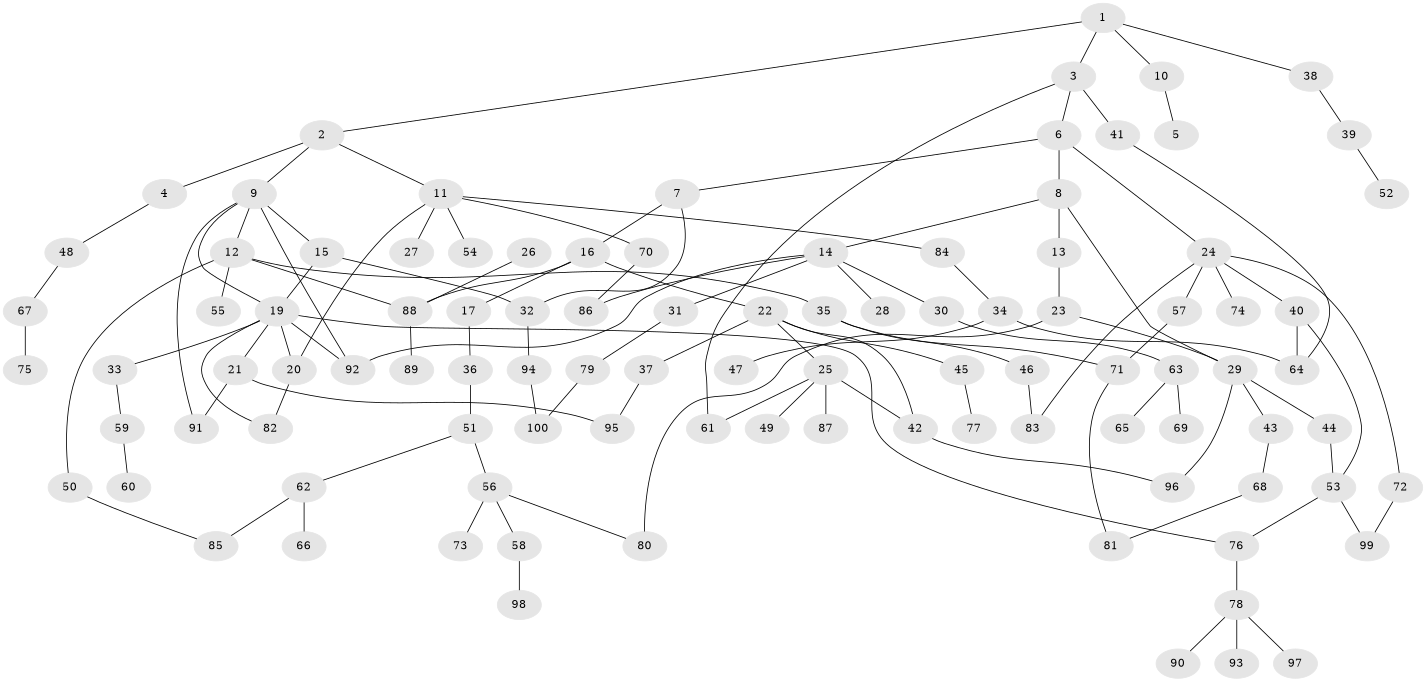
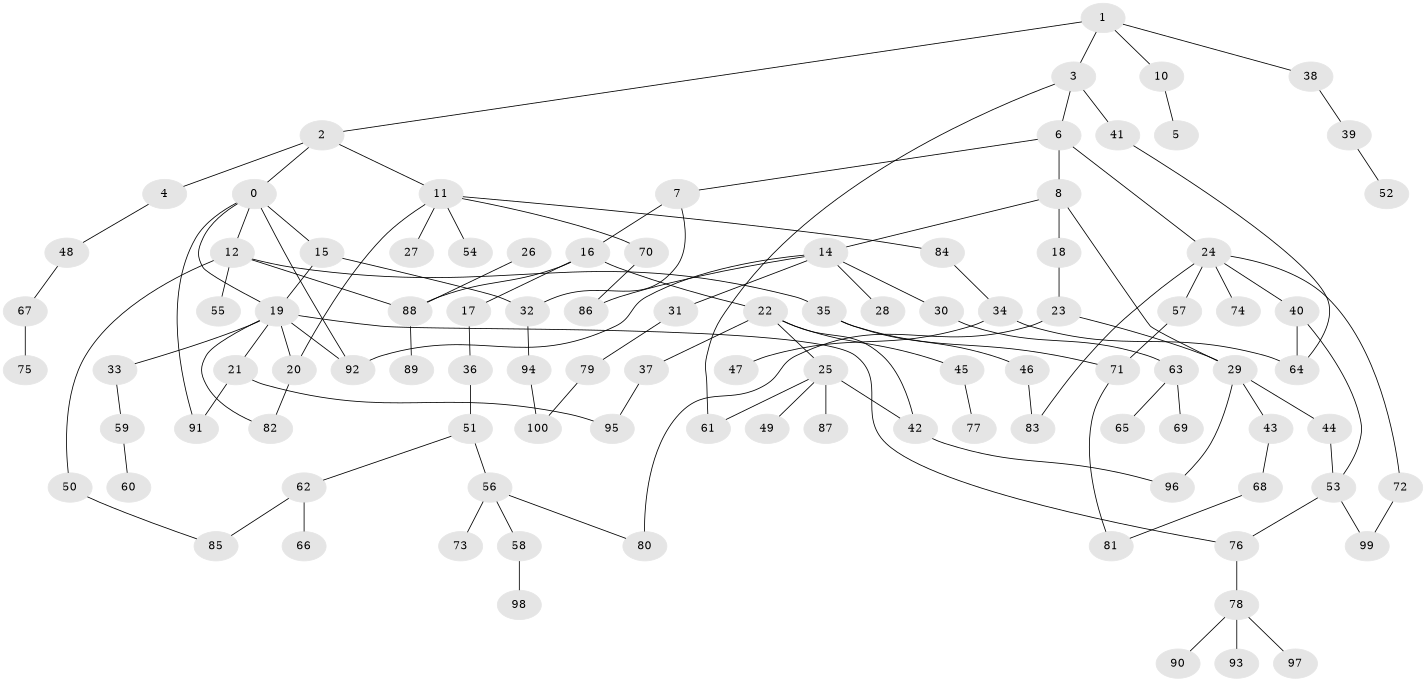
(254, 194) -> (254, 194)
(1059, 253) -> (1059, 253)
